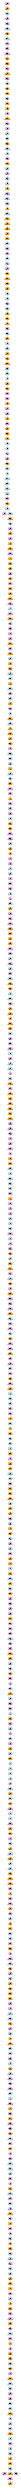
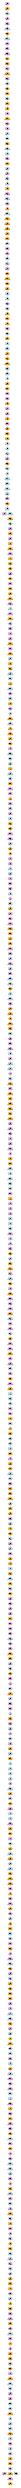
(10, 984) -> (10, 984)
